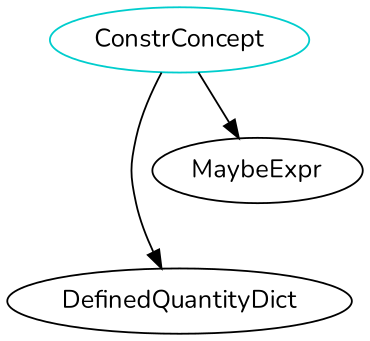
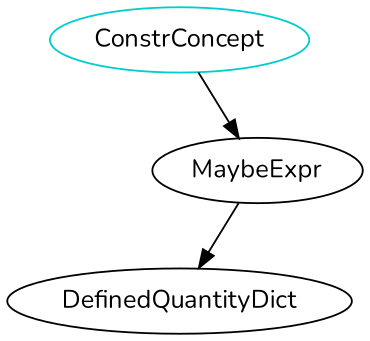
(132, 161) -> (224, 228)
